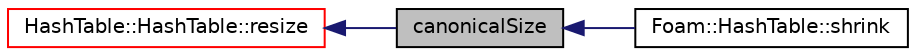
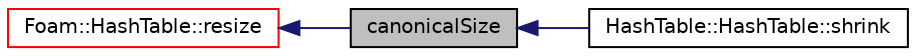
(166, 28) -> (143, 28)
(772, 28) -> (749, 28)
